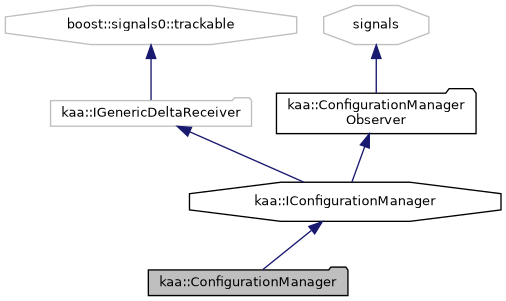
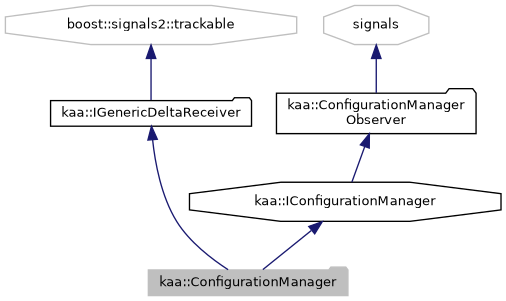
(151, 25) -> (151, 25)
(151, 113) -> (151, 113)
(247, 157) -> (173, 215)
(248, 283) -> (248, 283)
